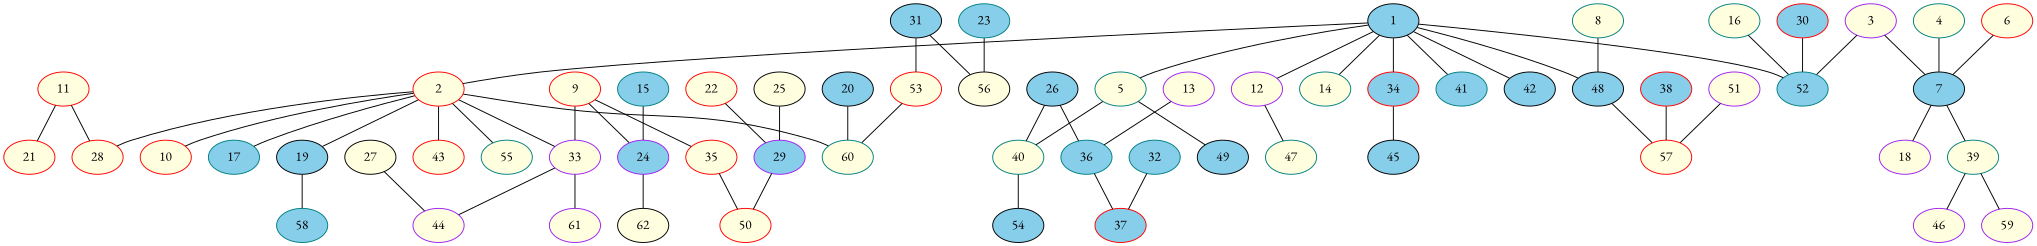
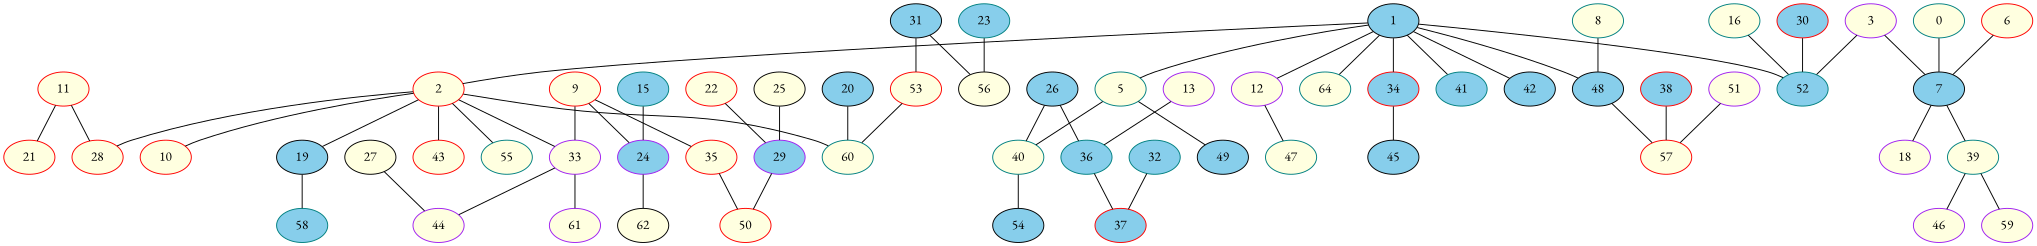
(1939, 21) -> (1939, 21)
(1325, 89) -> (1325, 89)
(234, 157) -> none
